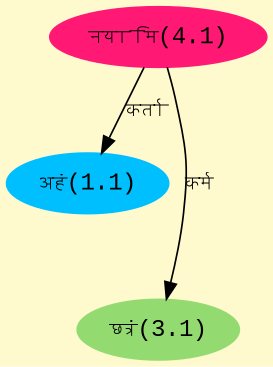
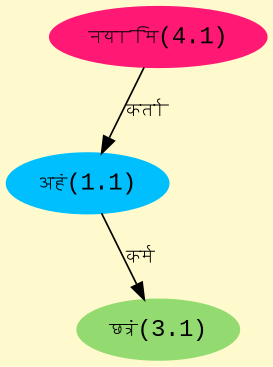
(186, 175) -> (119, 249)
